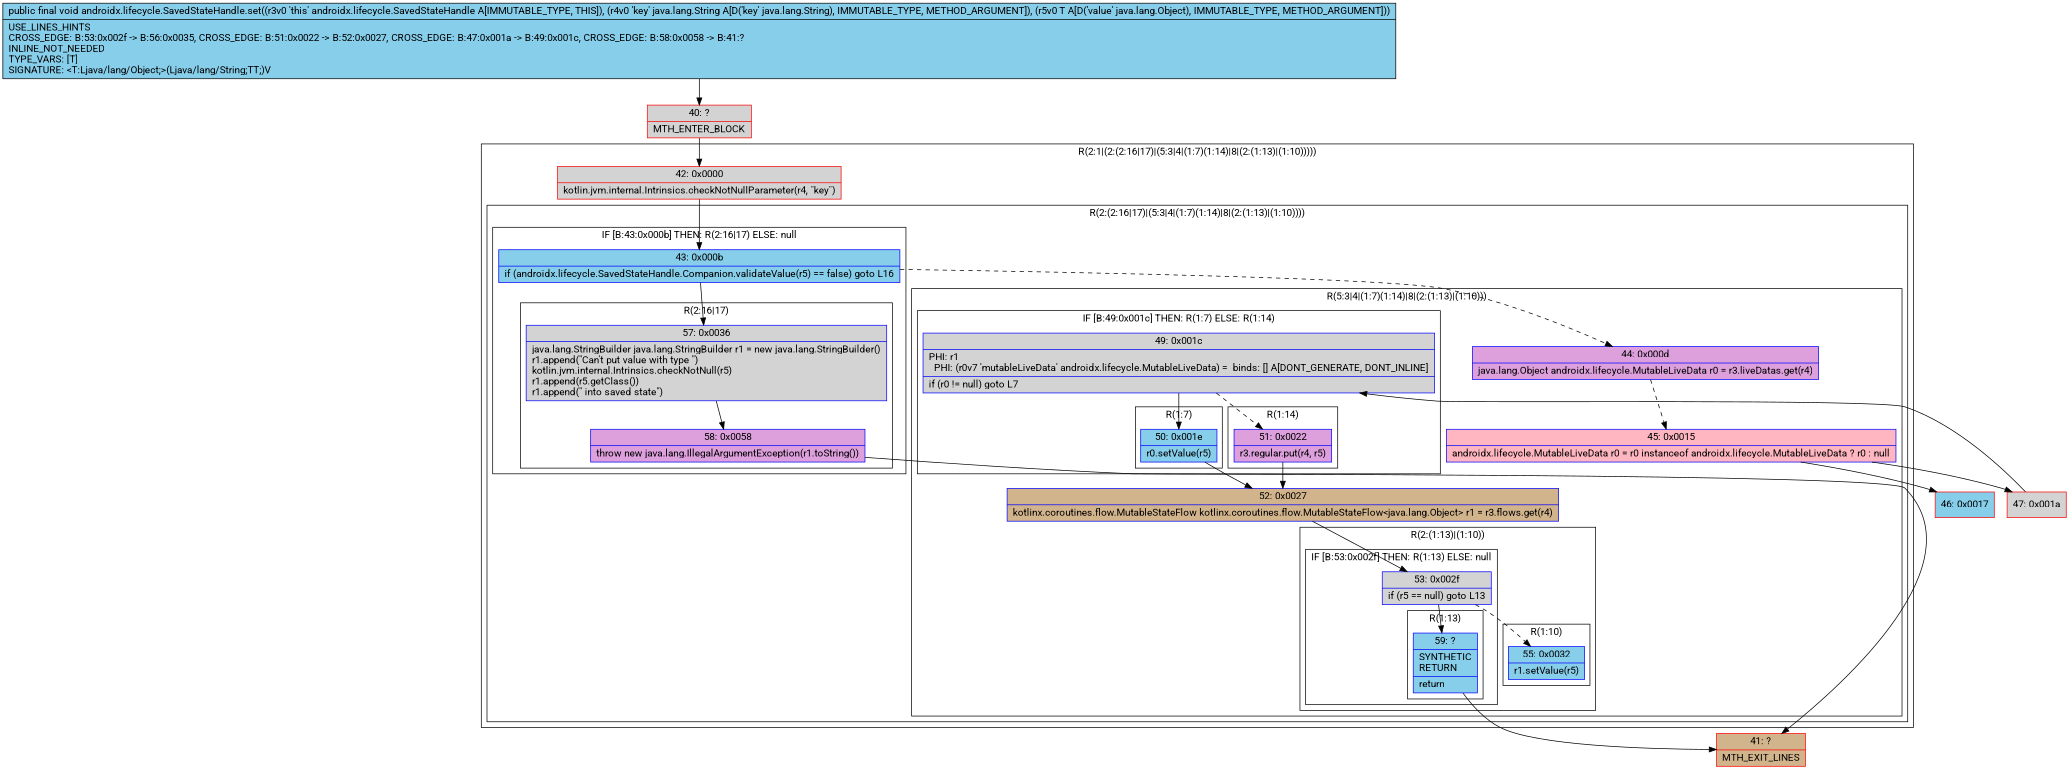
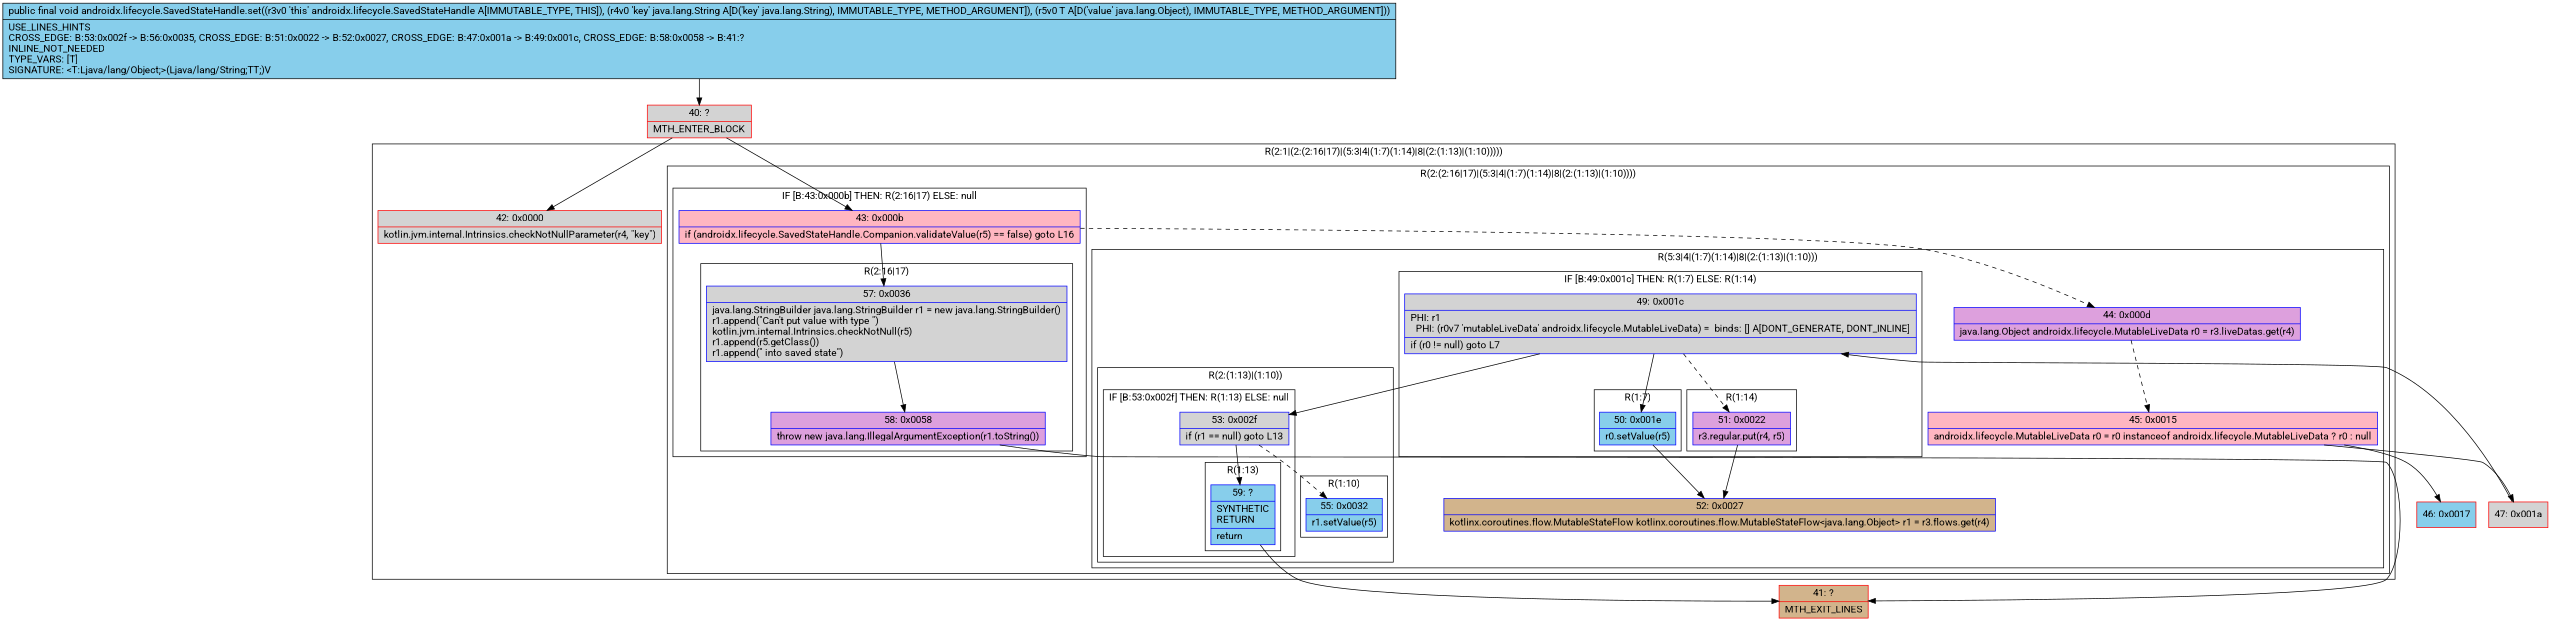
(699, 221) -> (786, 172)
(699, 266) -> (880, 227)
(1356, 545) -> (1418, 383)
(1437, 596) -> (1234, 436)
